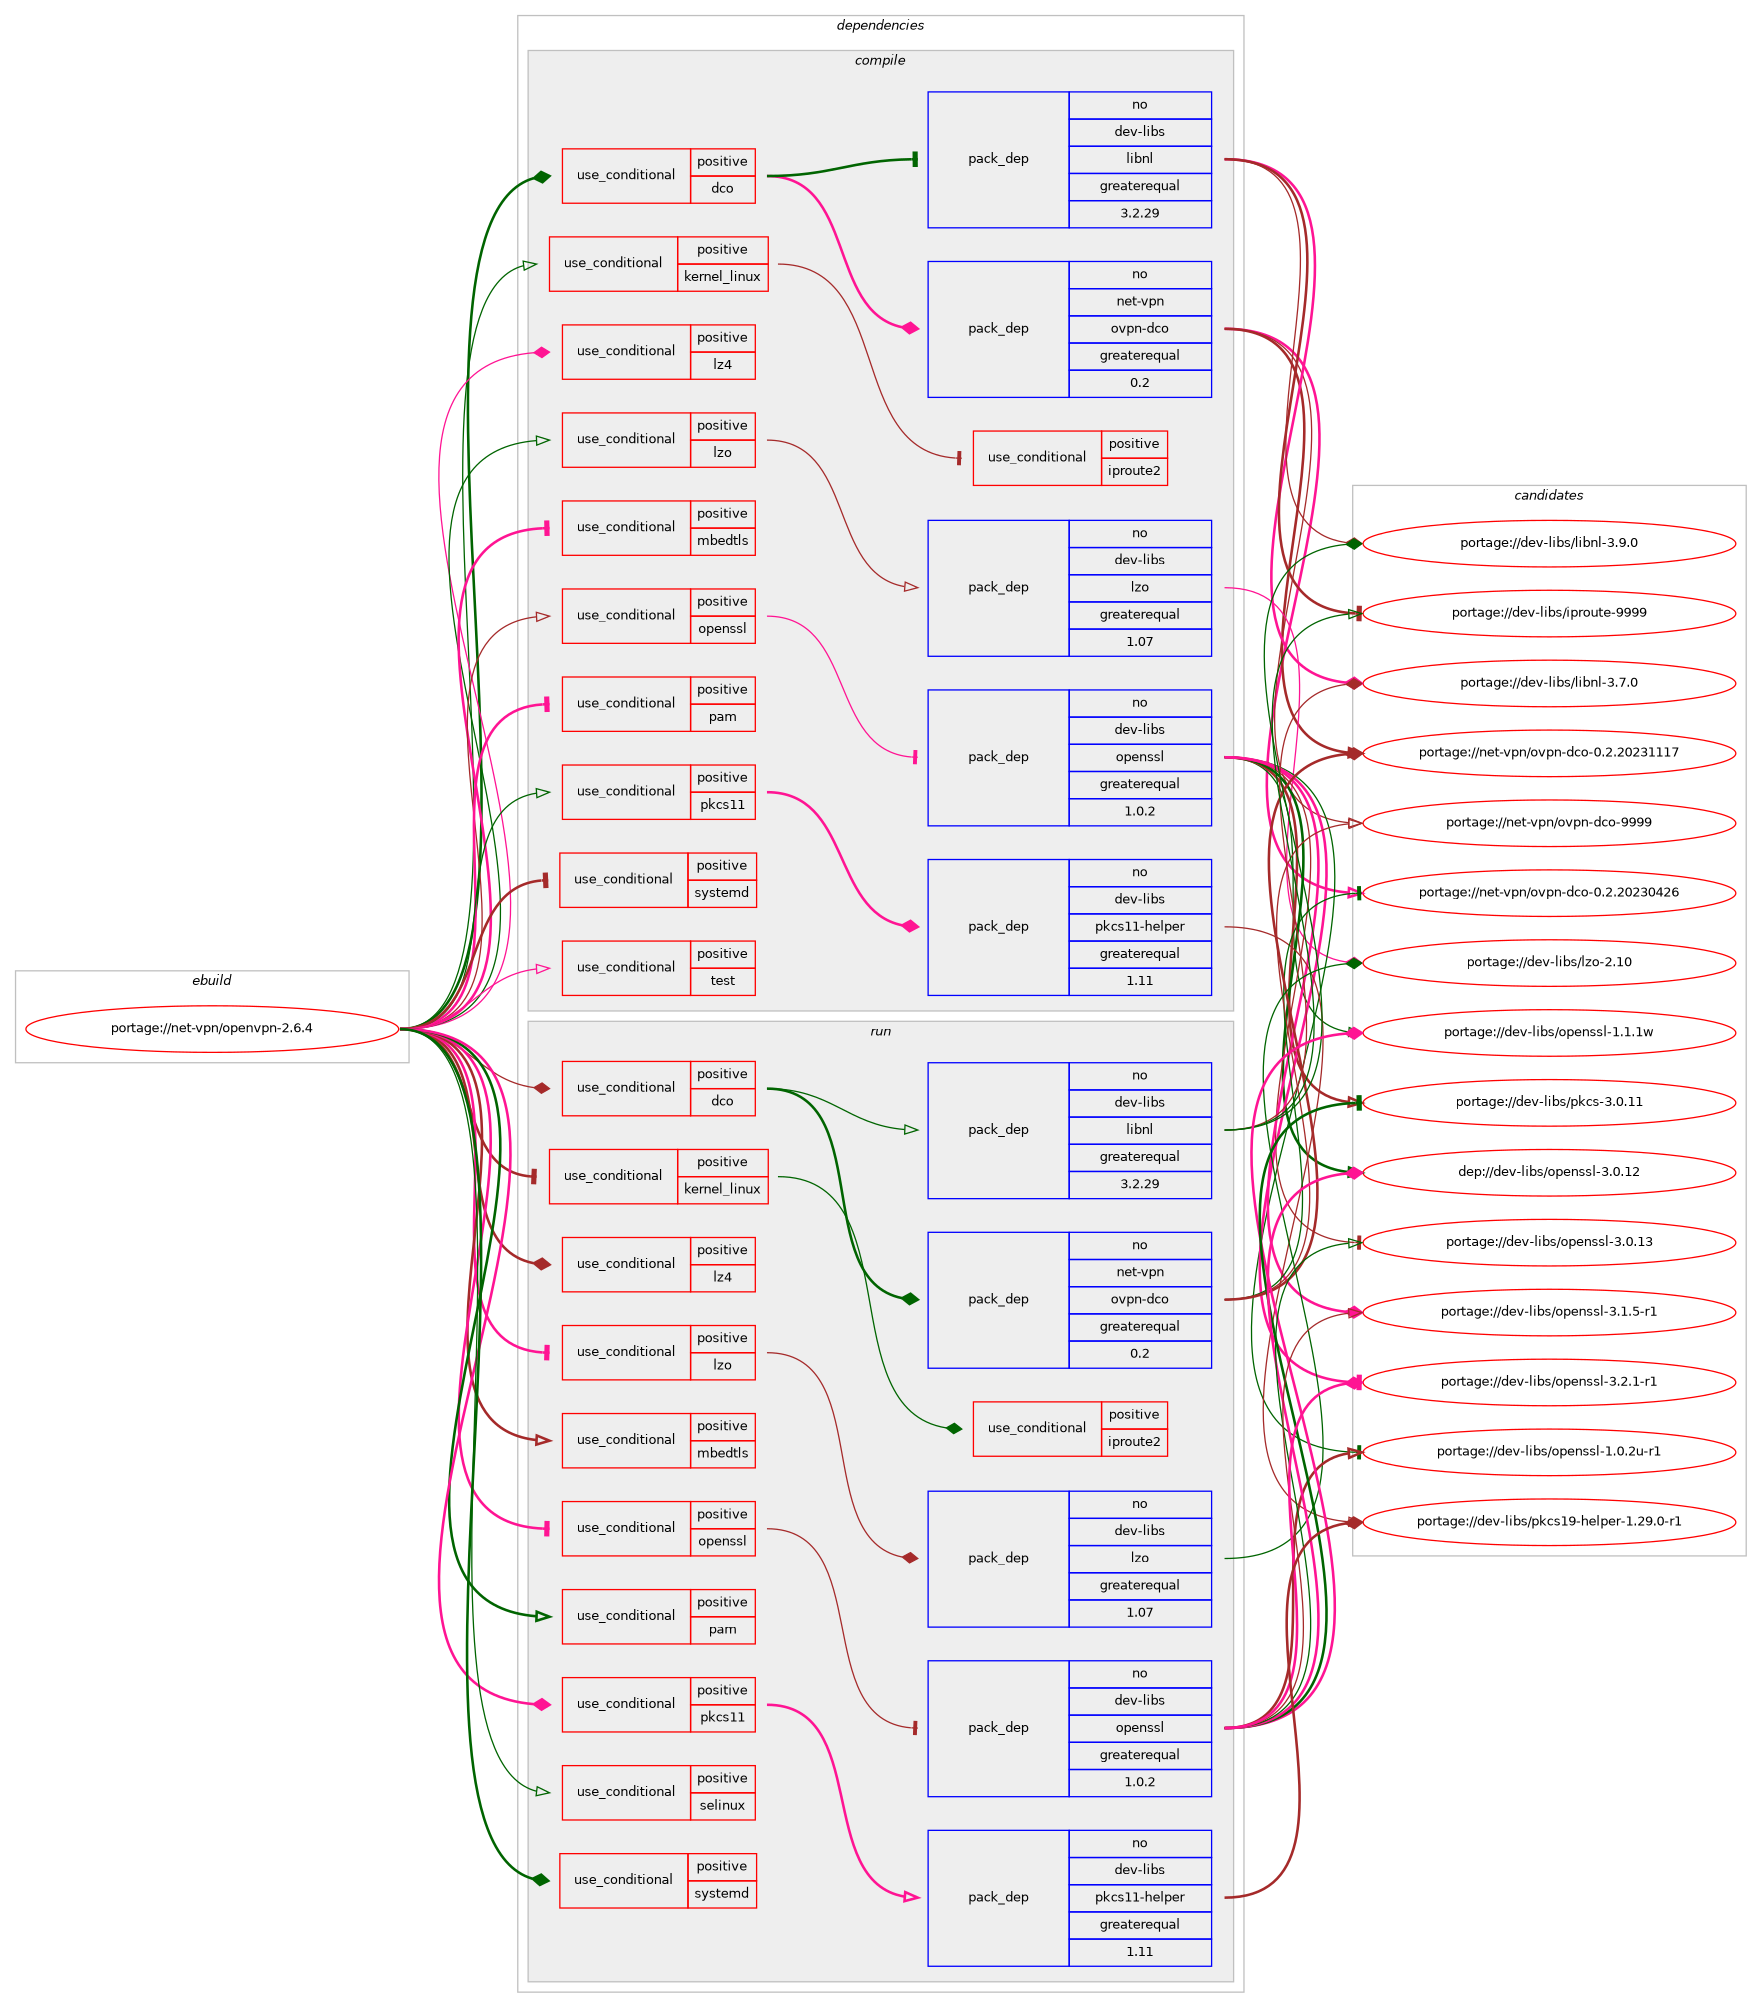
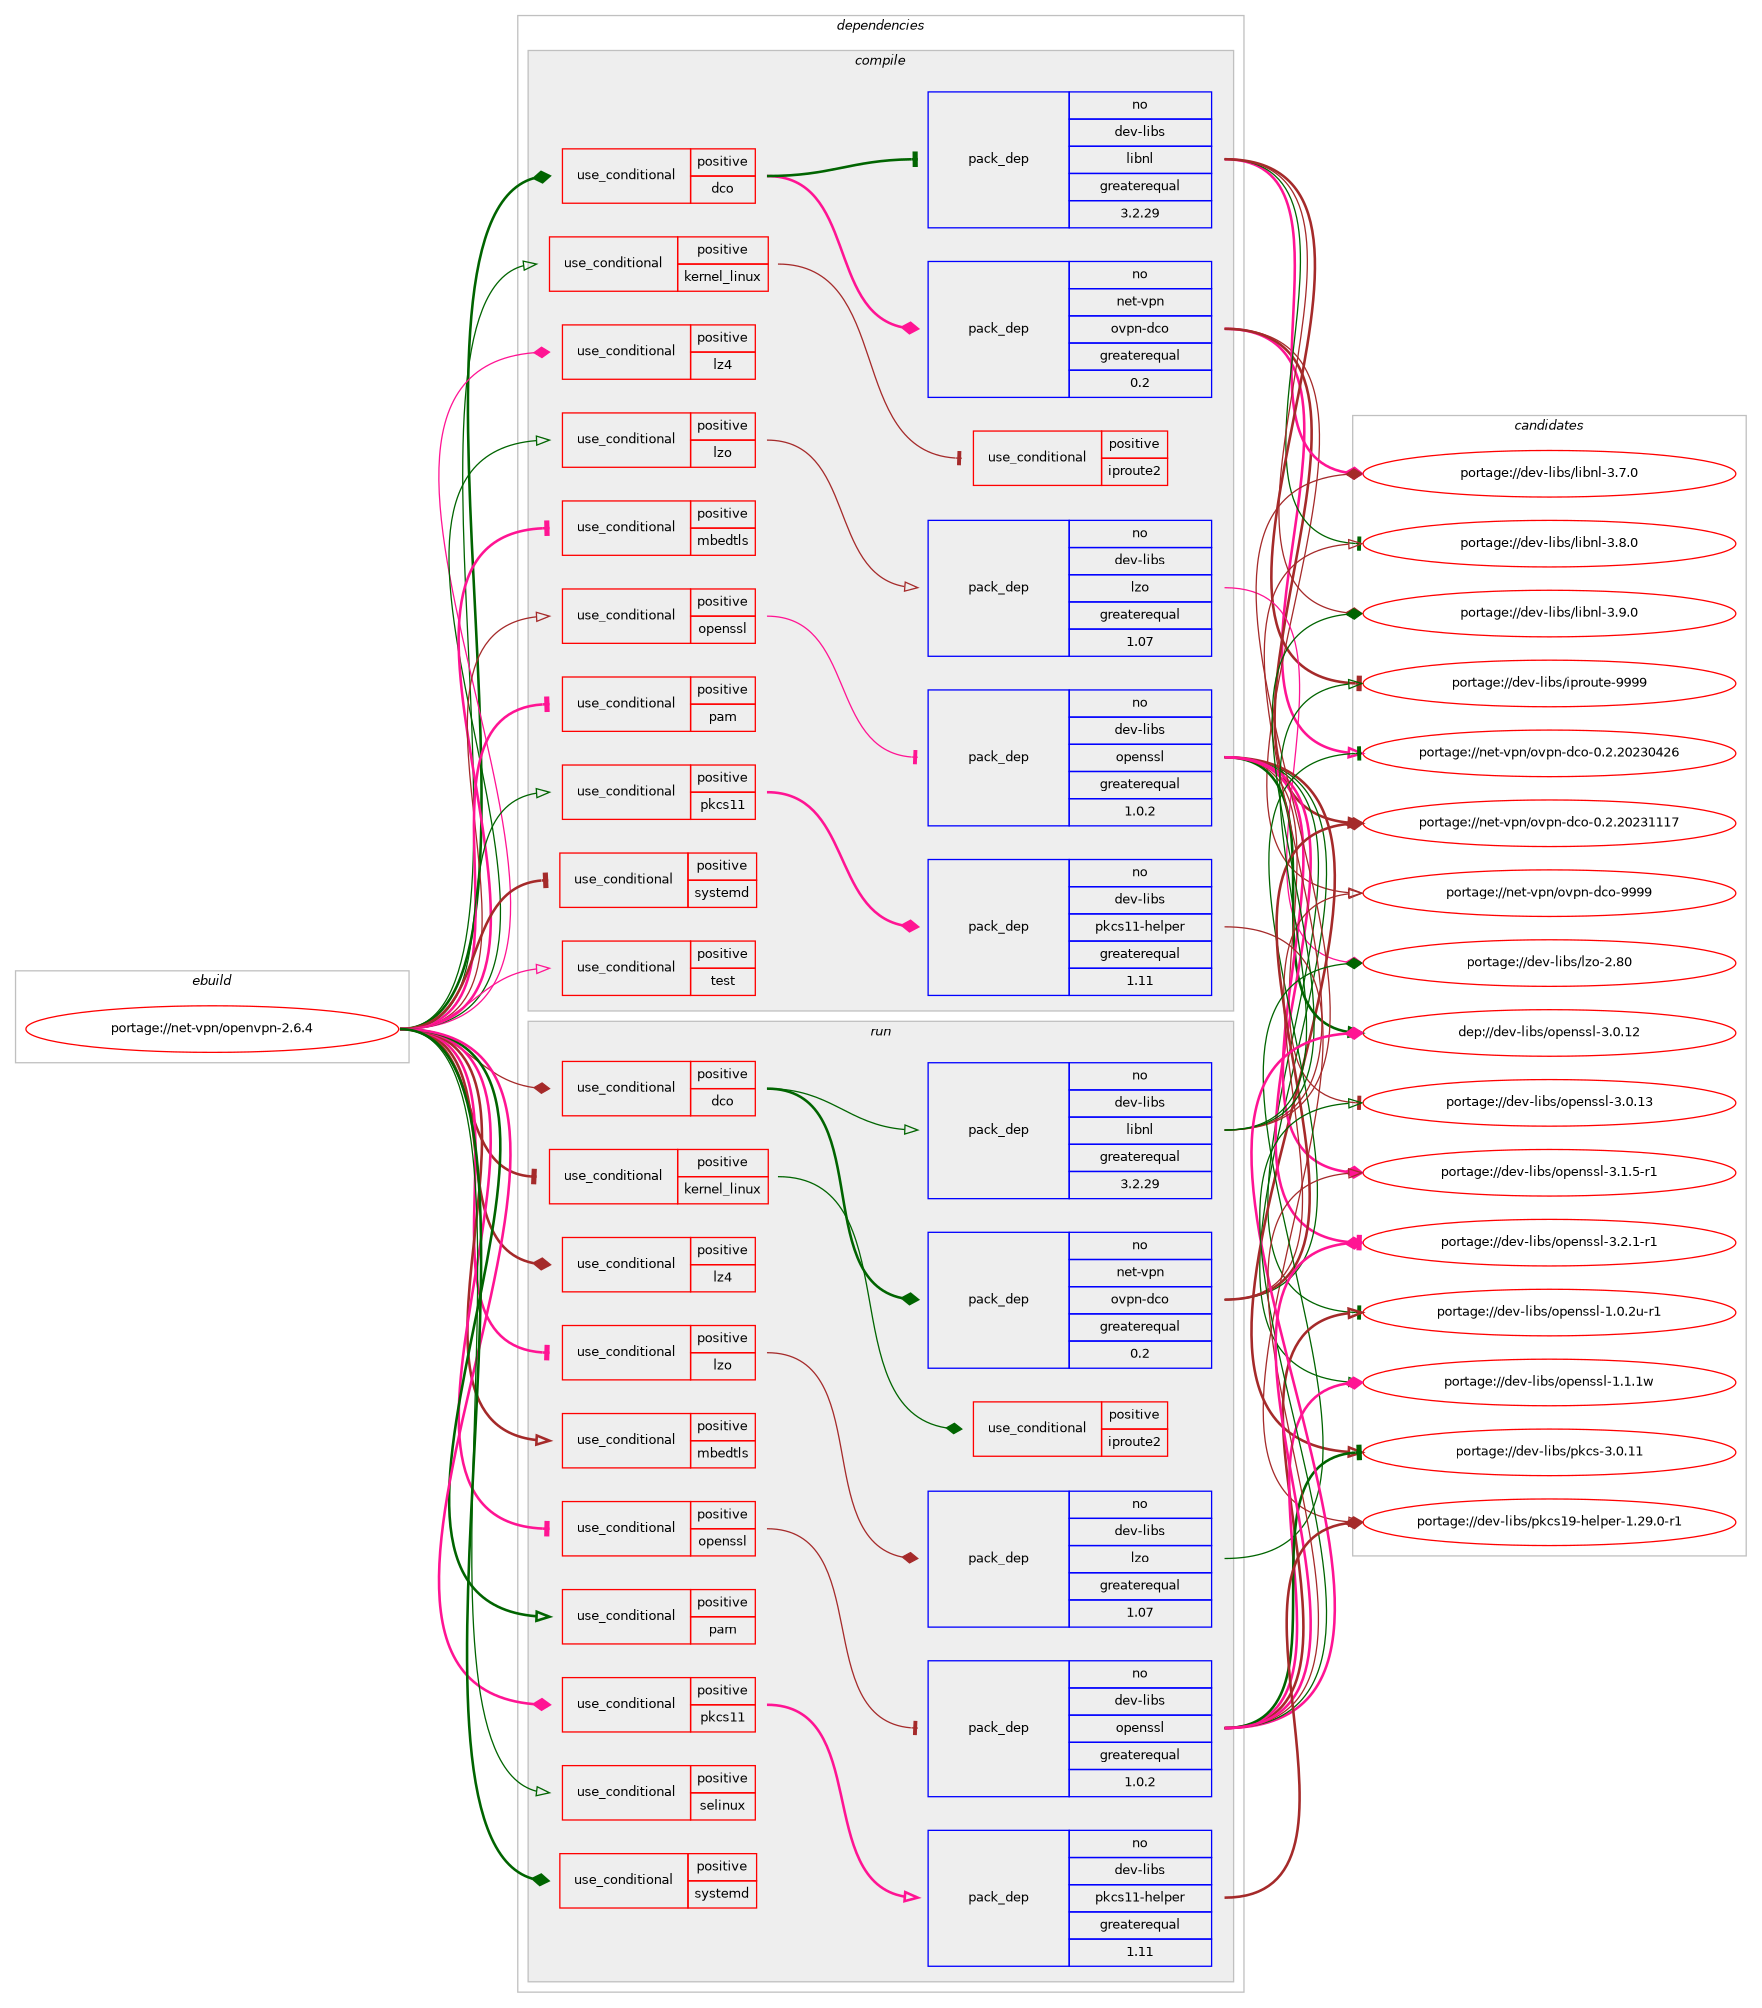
none -> (1549, 544)
(1549, 963) -> (1549, 963)
